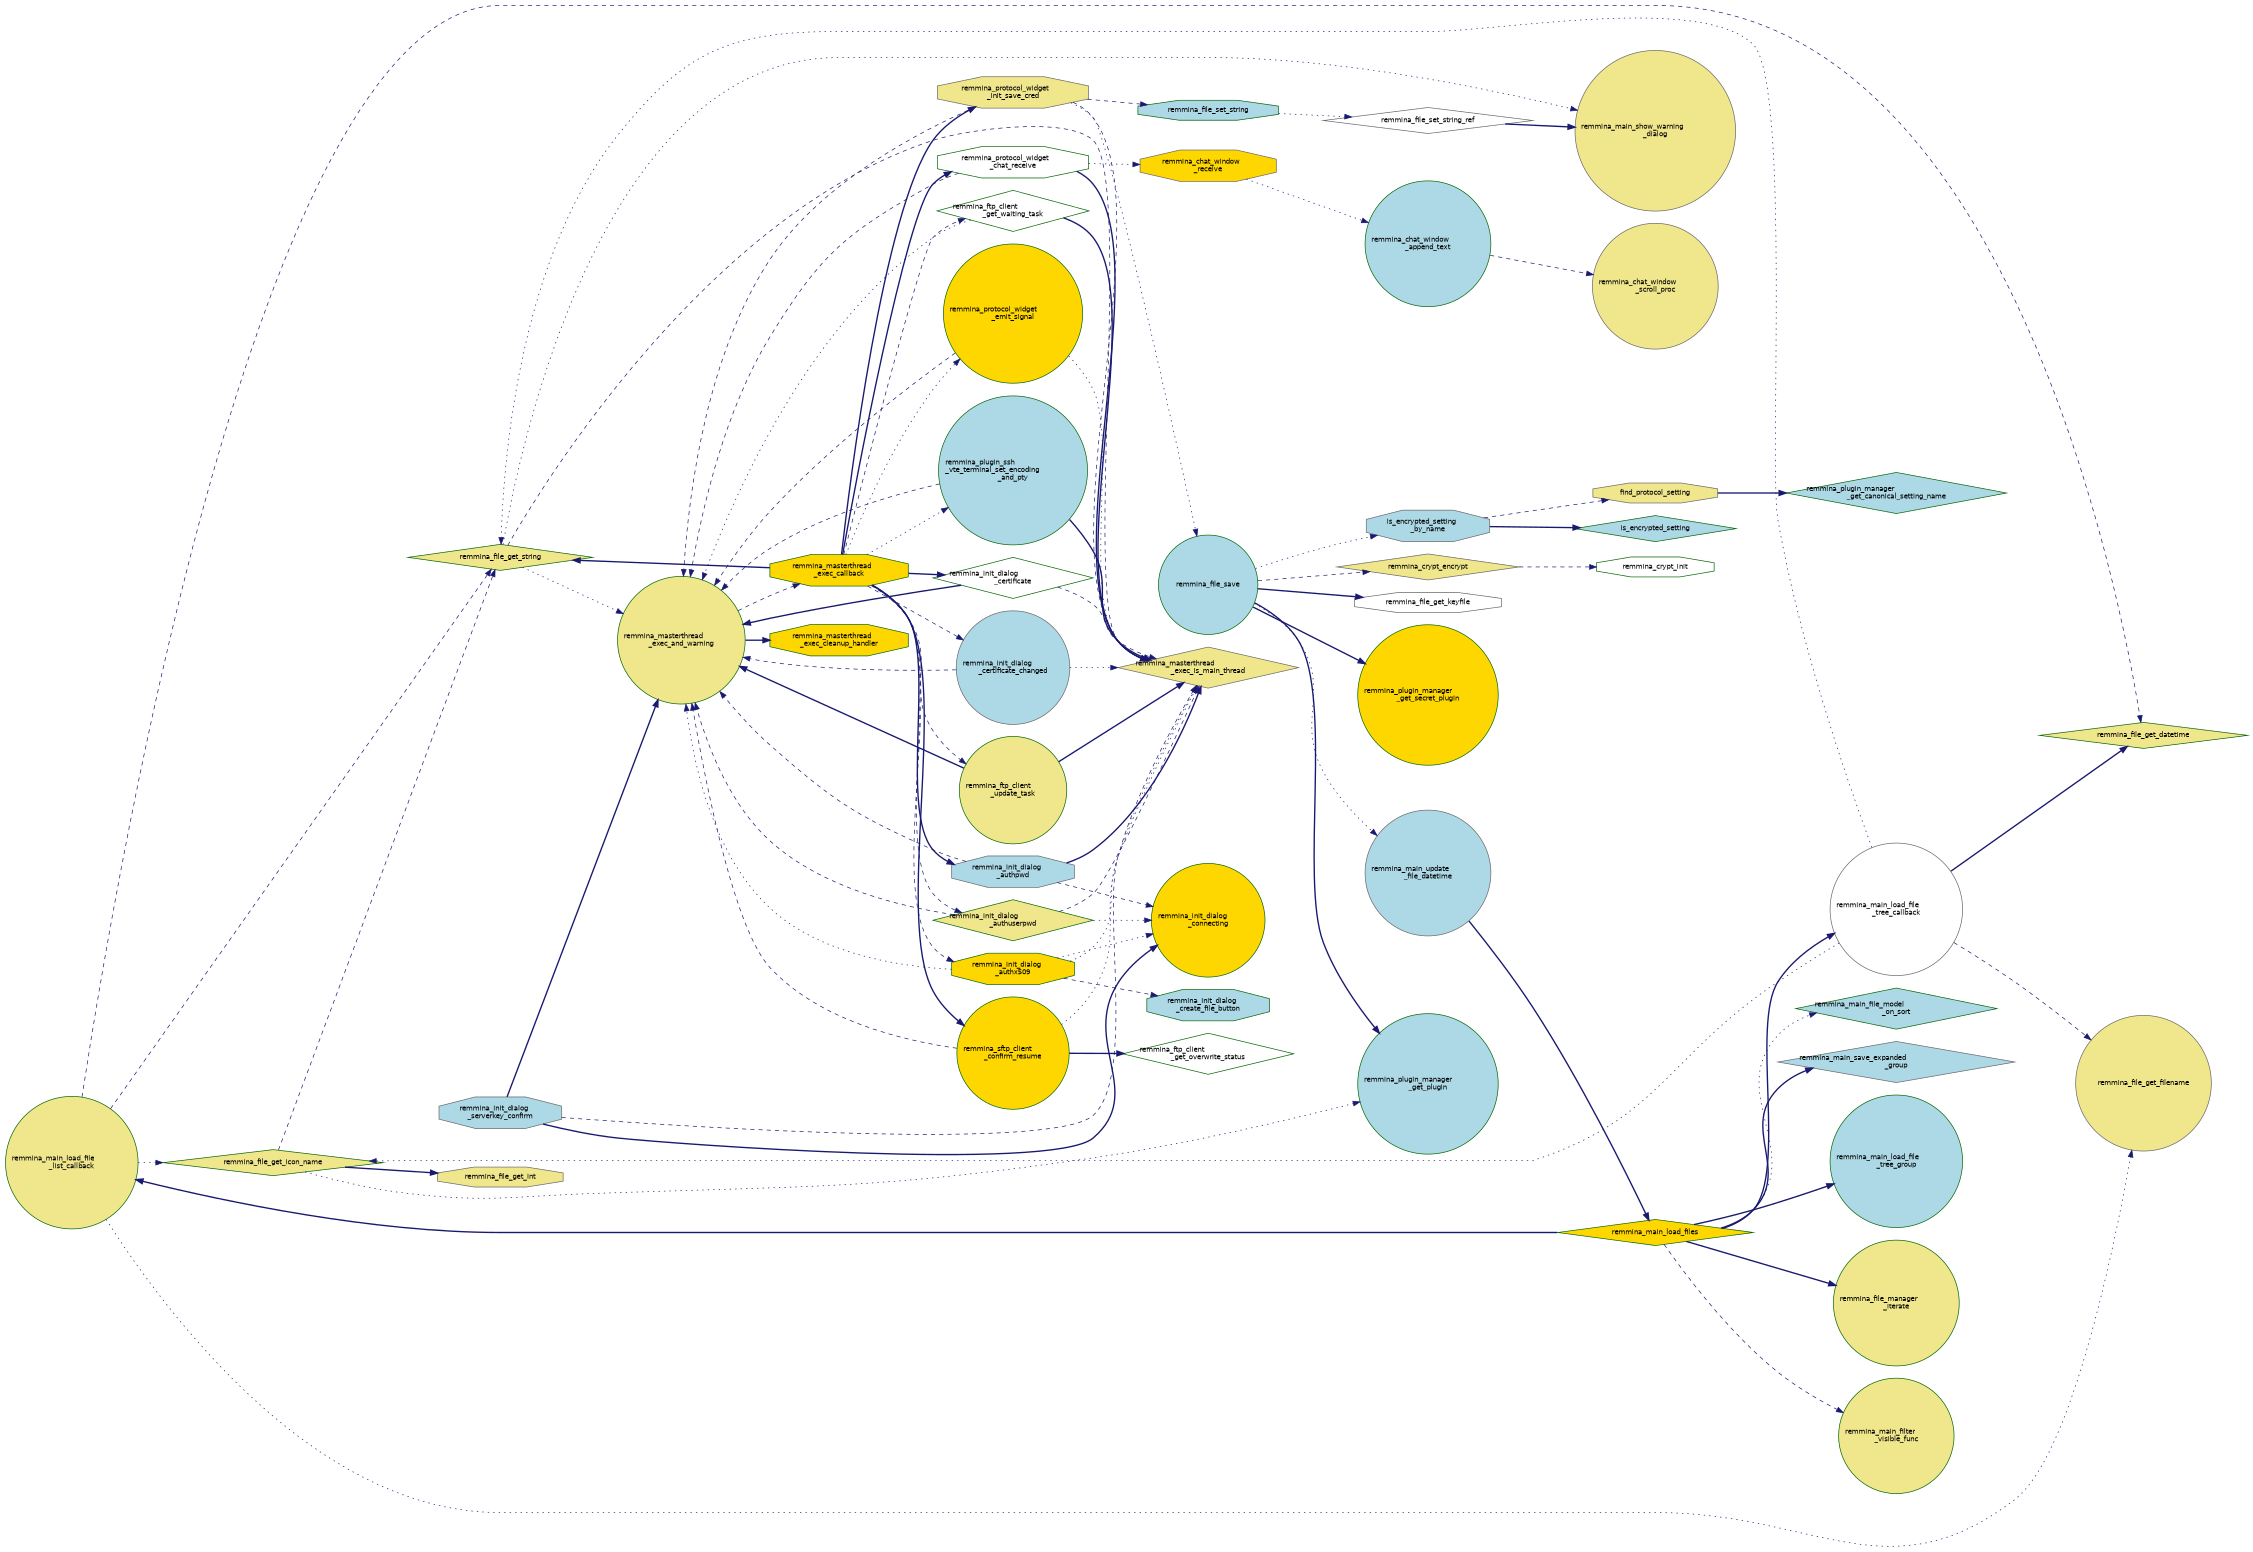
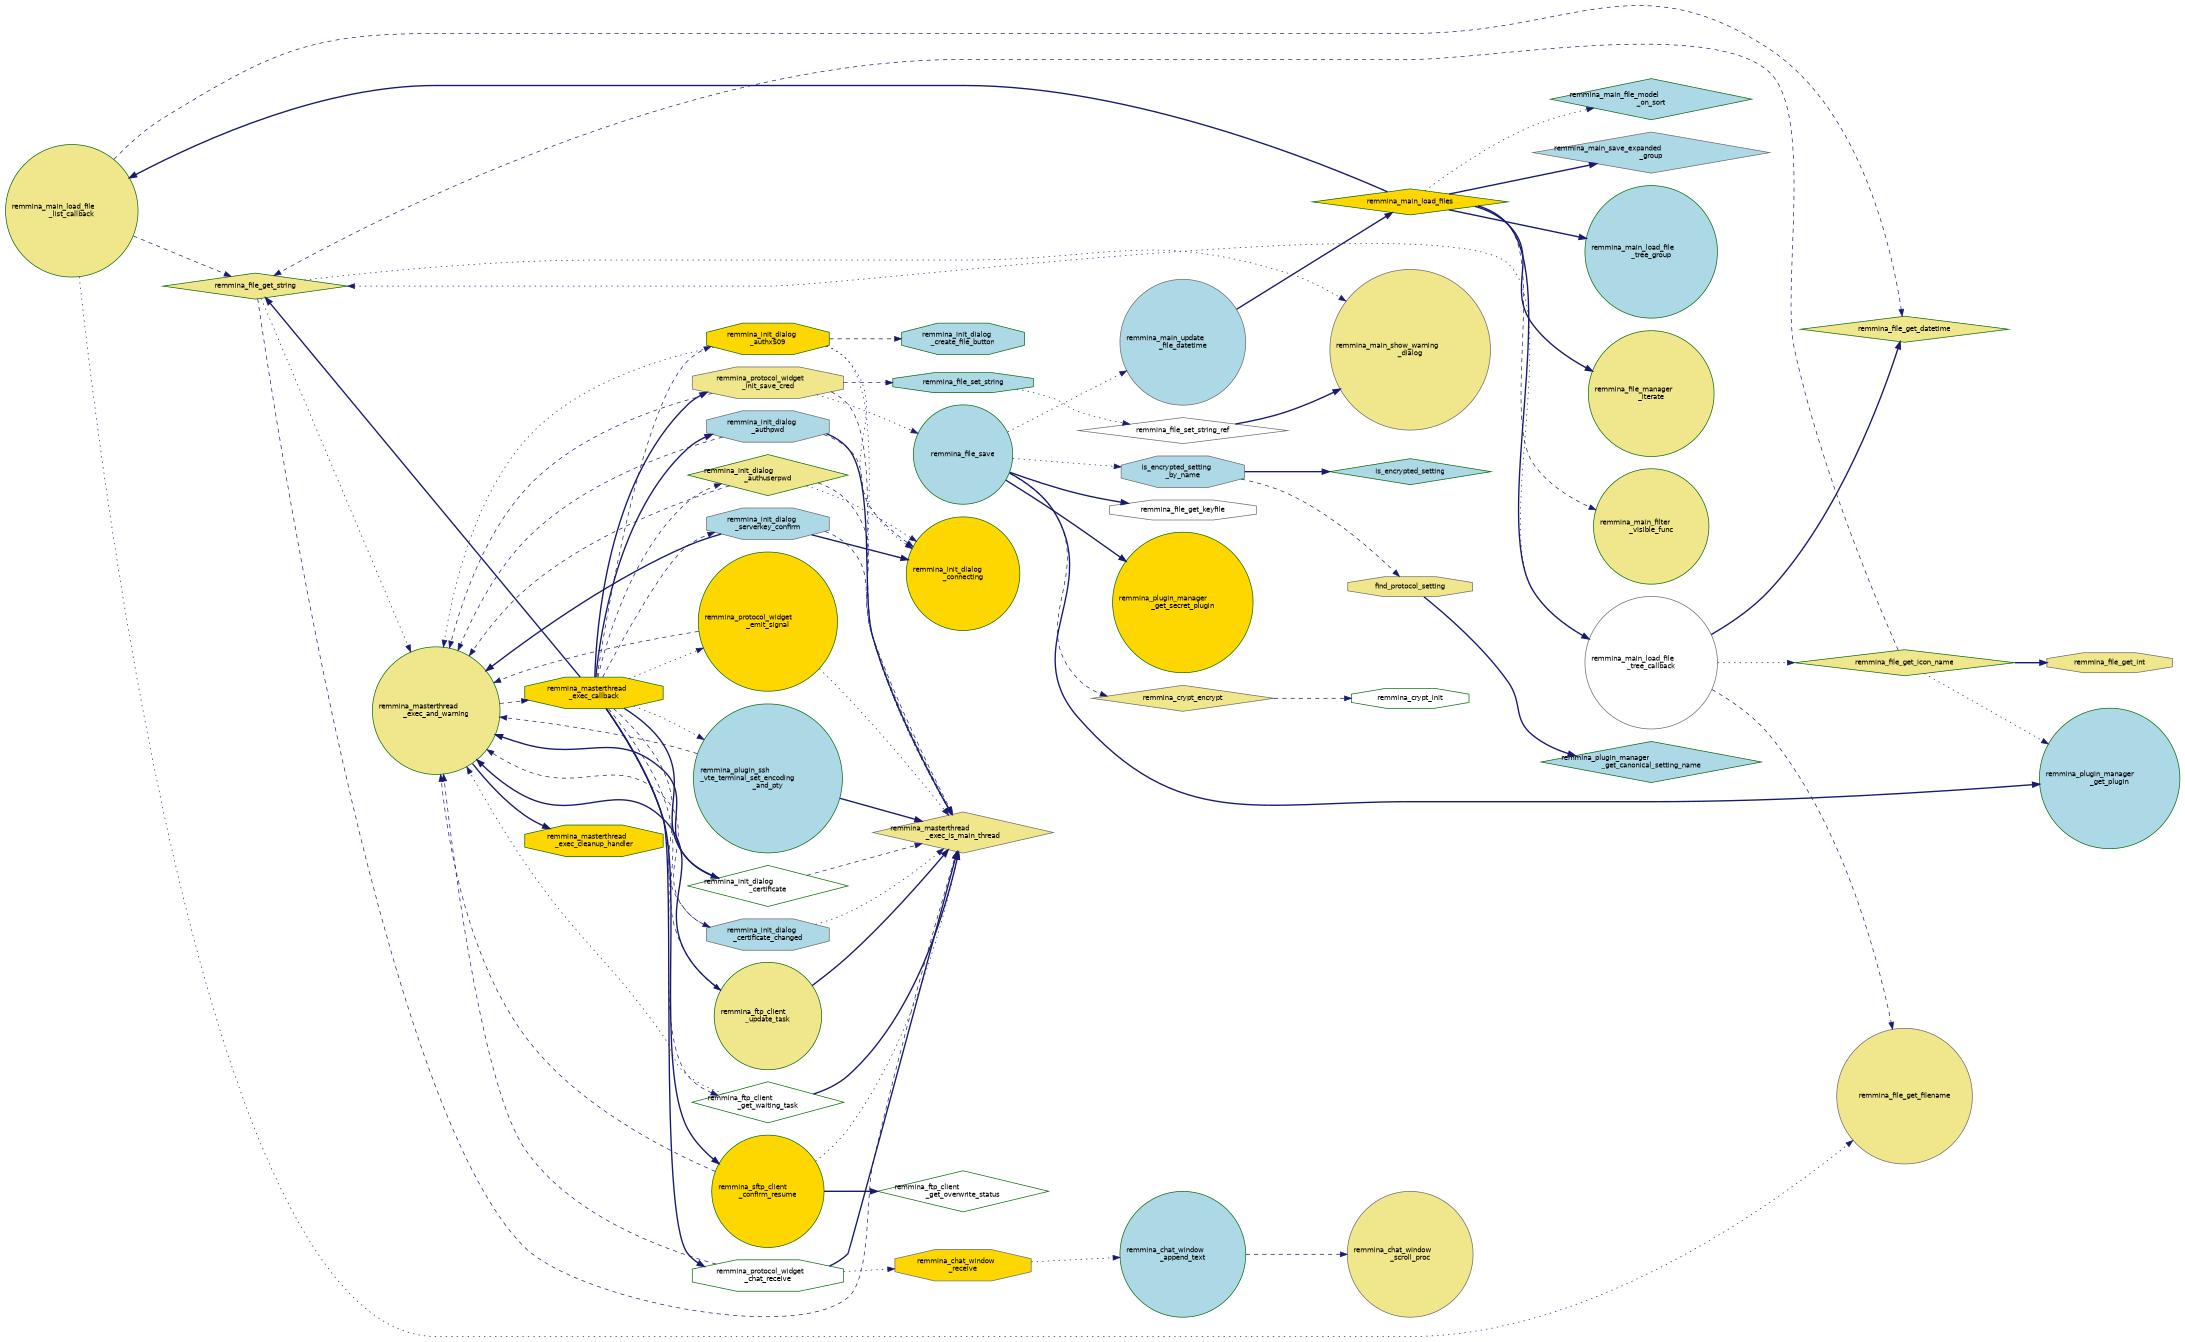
none -> (647, 598)
(1013, 668) -> (768, 935)
(147, 1163) -> none
